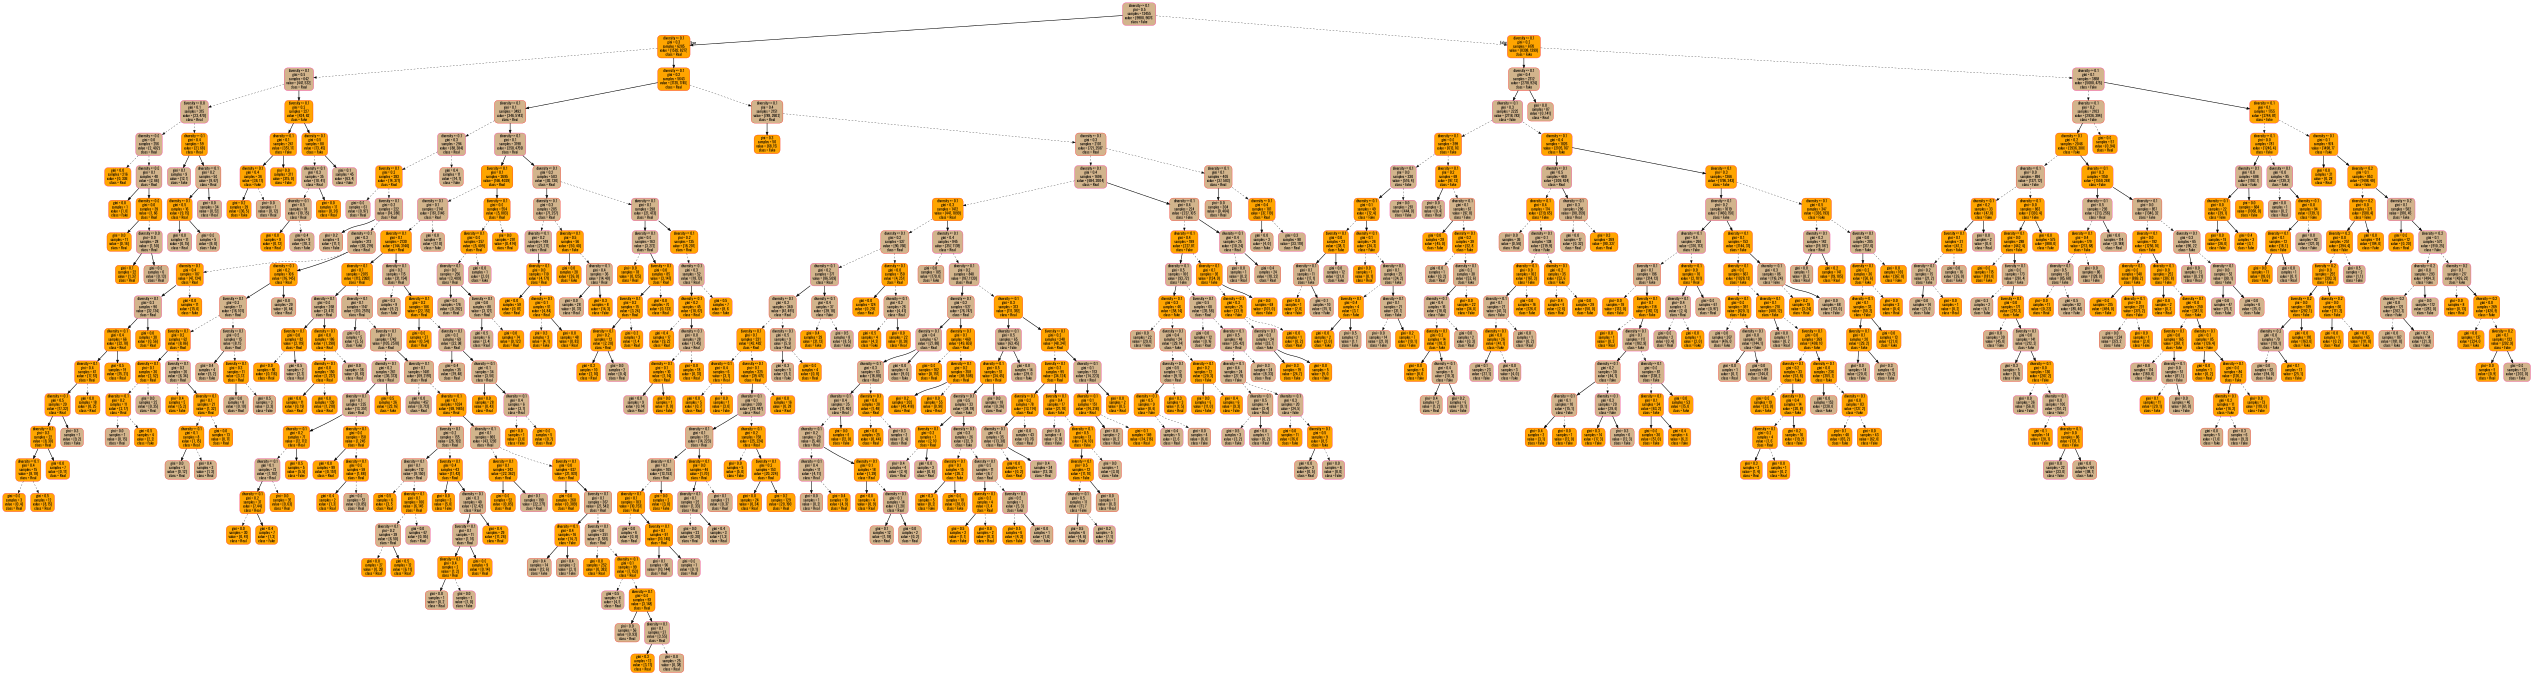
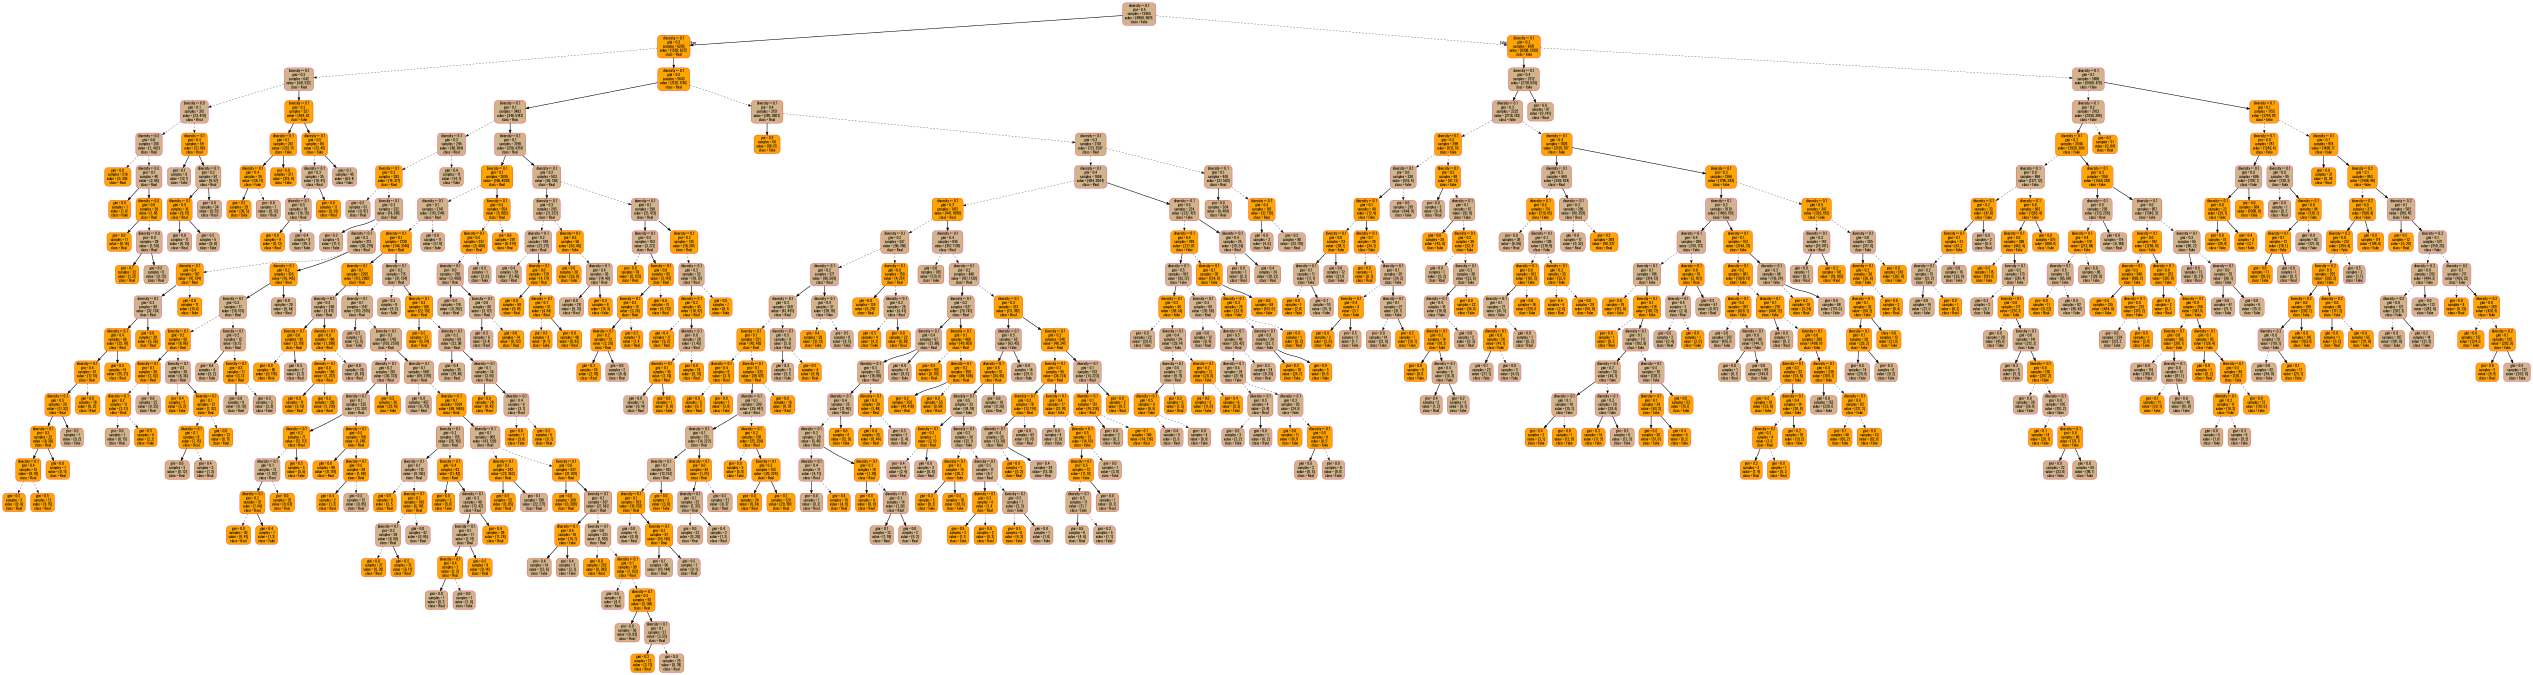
none -> (509, 275)
(1889, 340) -> (1889, 340)
(720, 502) -> (720, 502)
